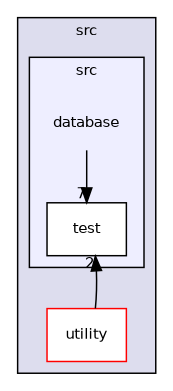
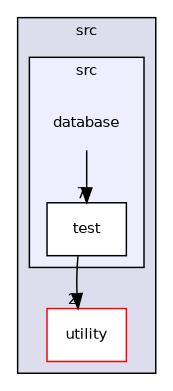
(97, 290) -> (77, 277)
